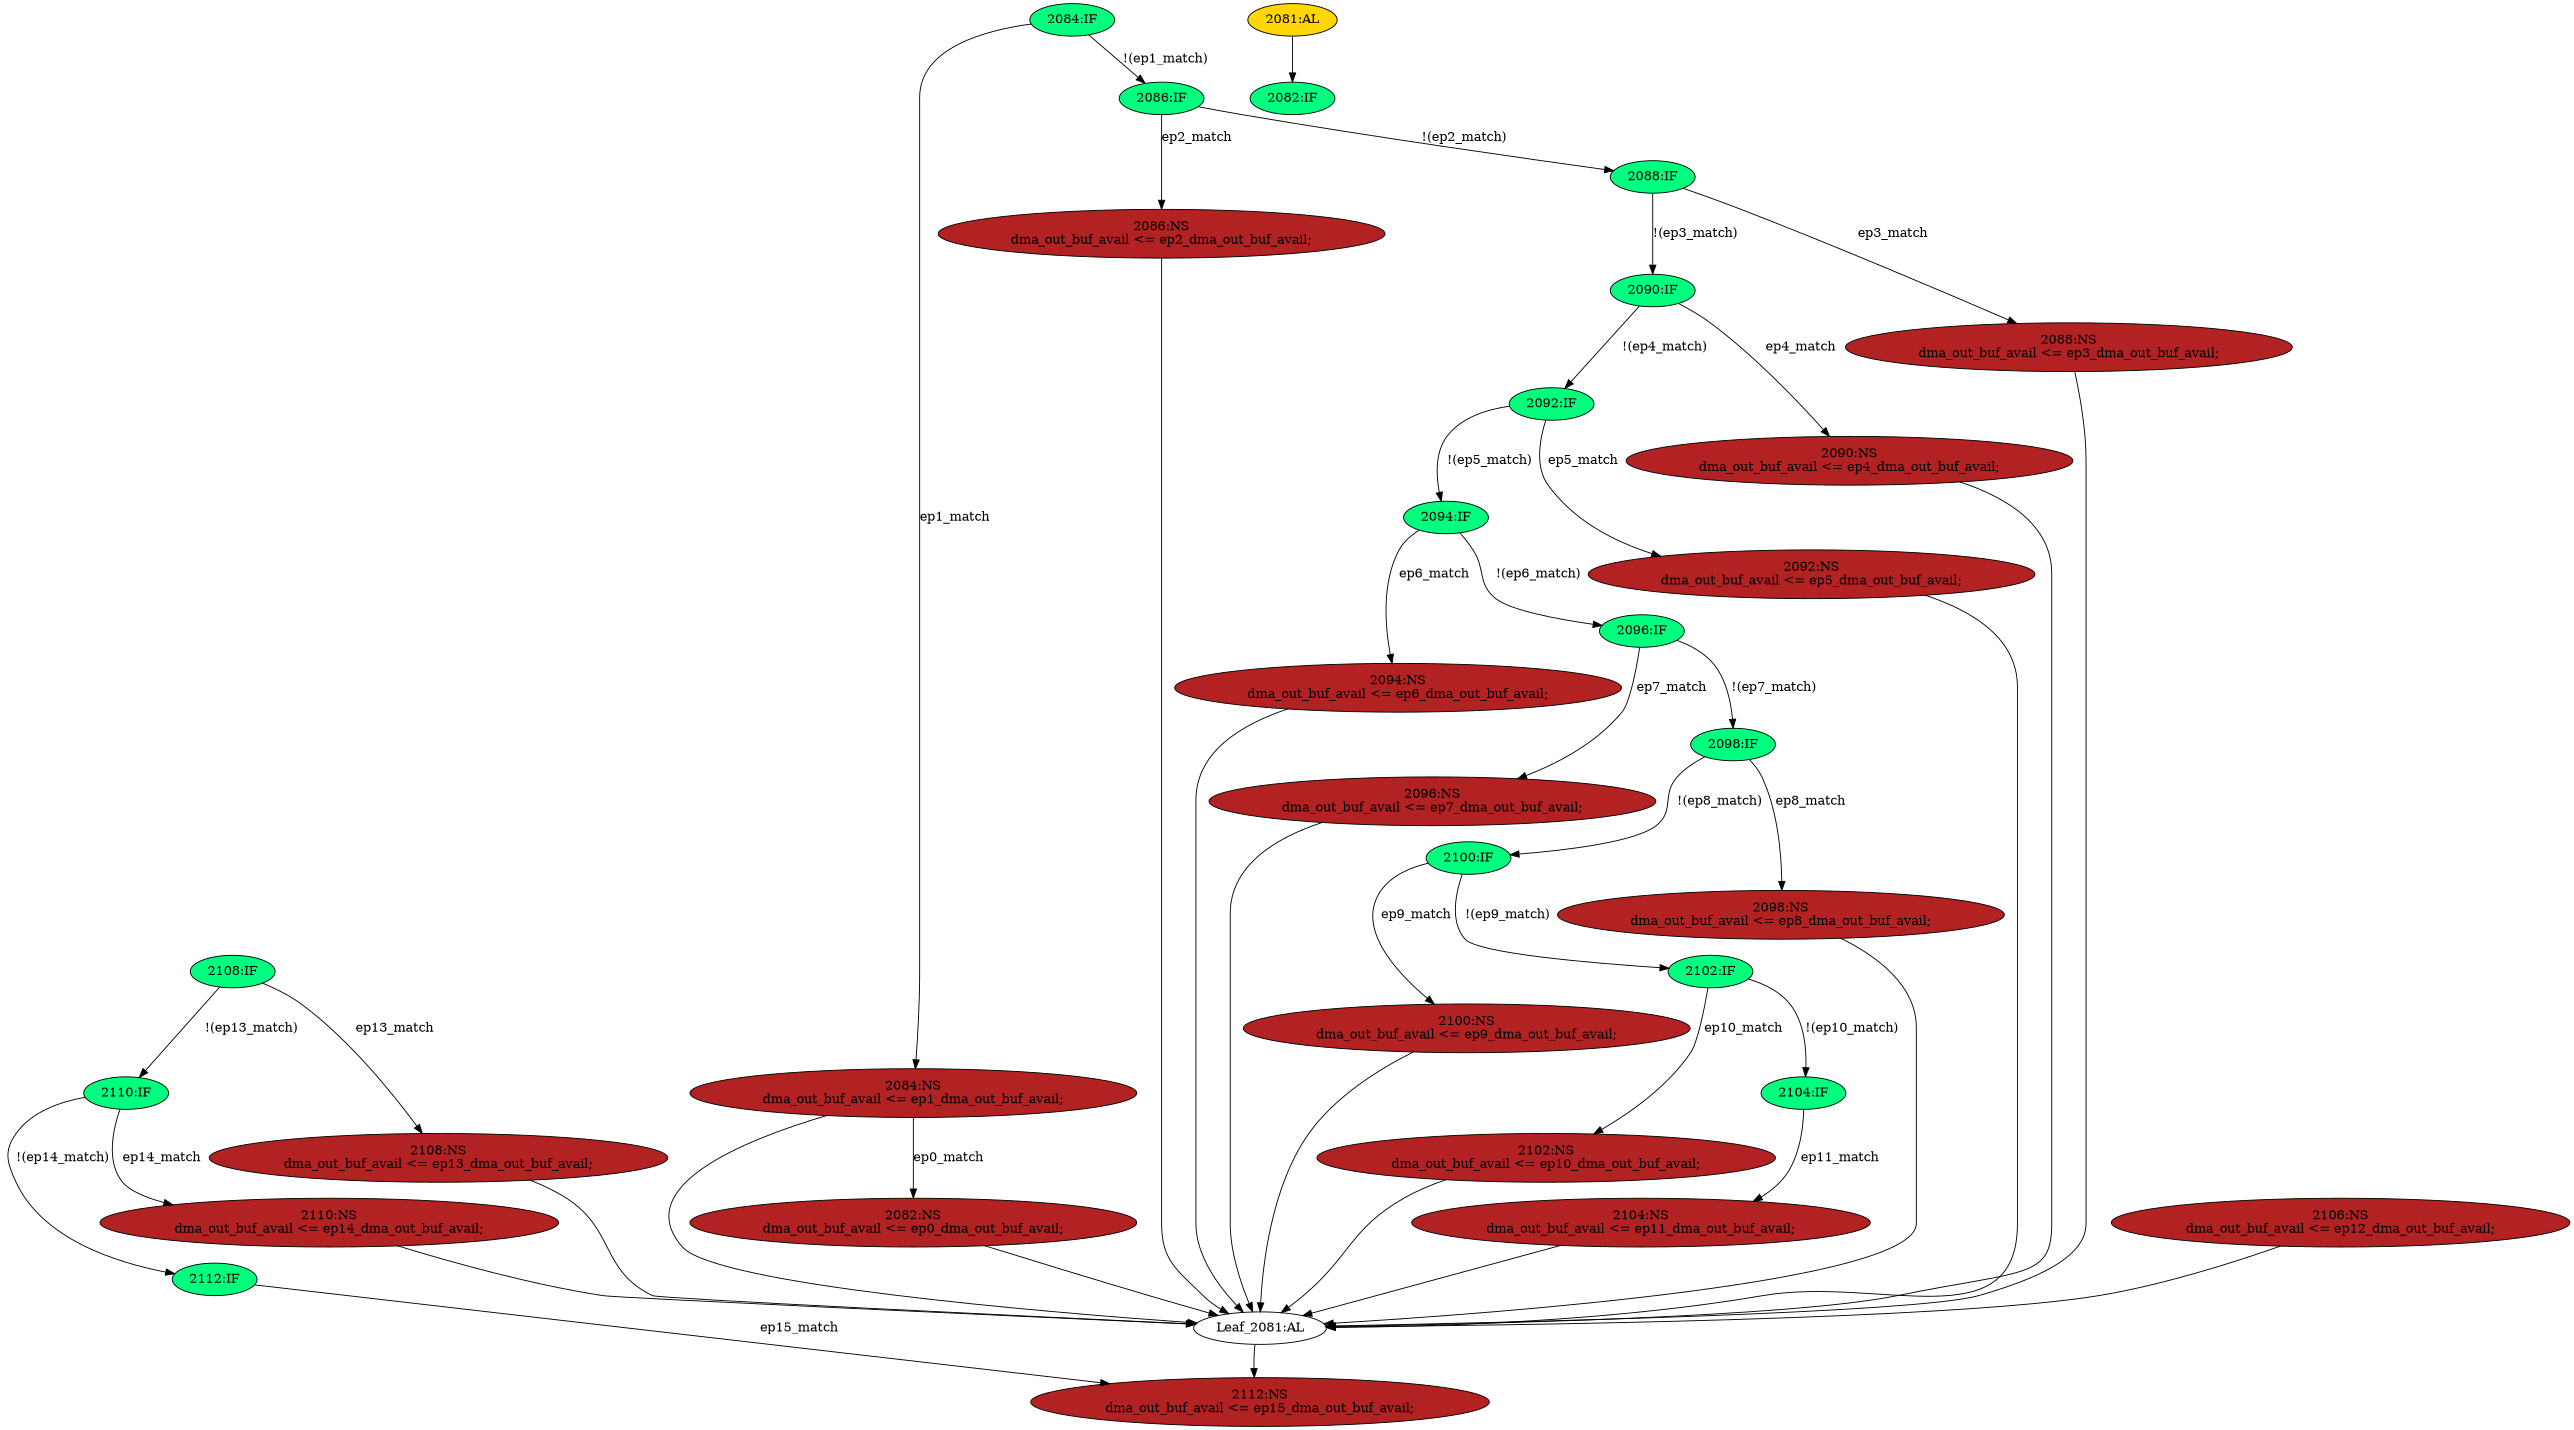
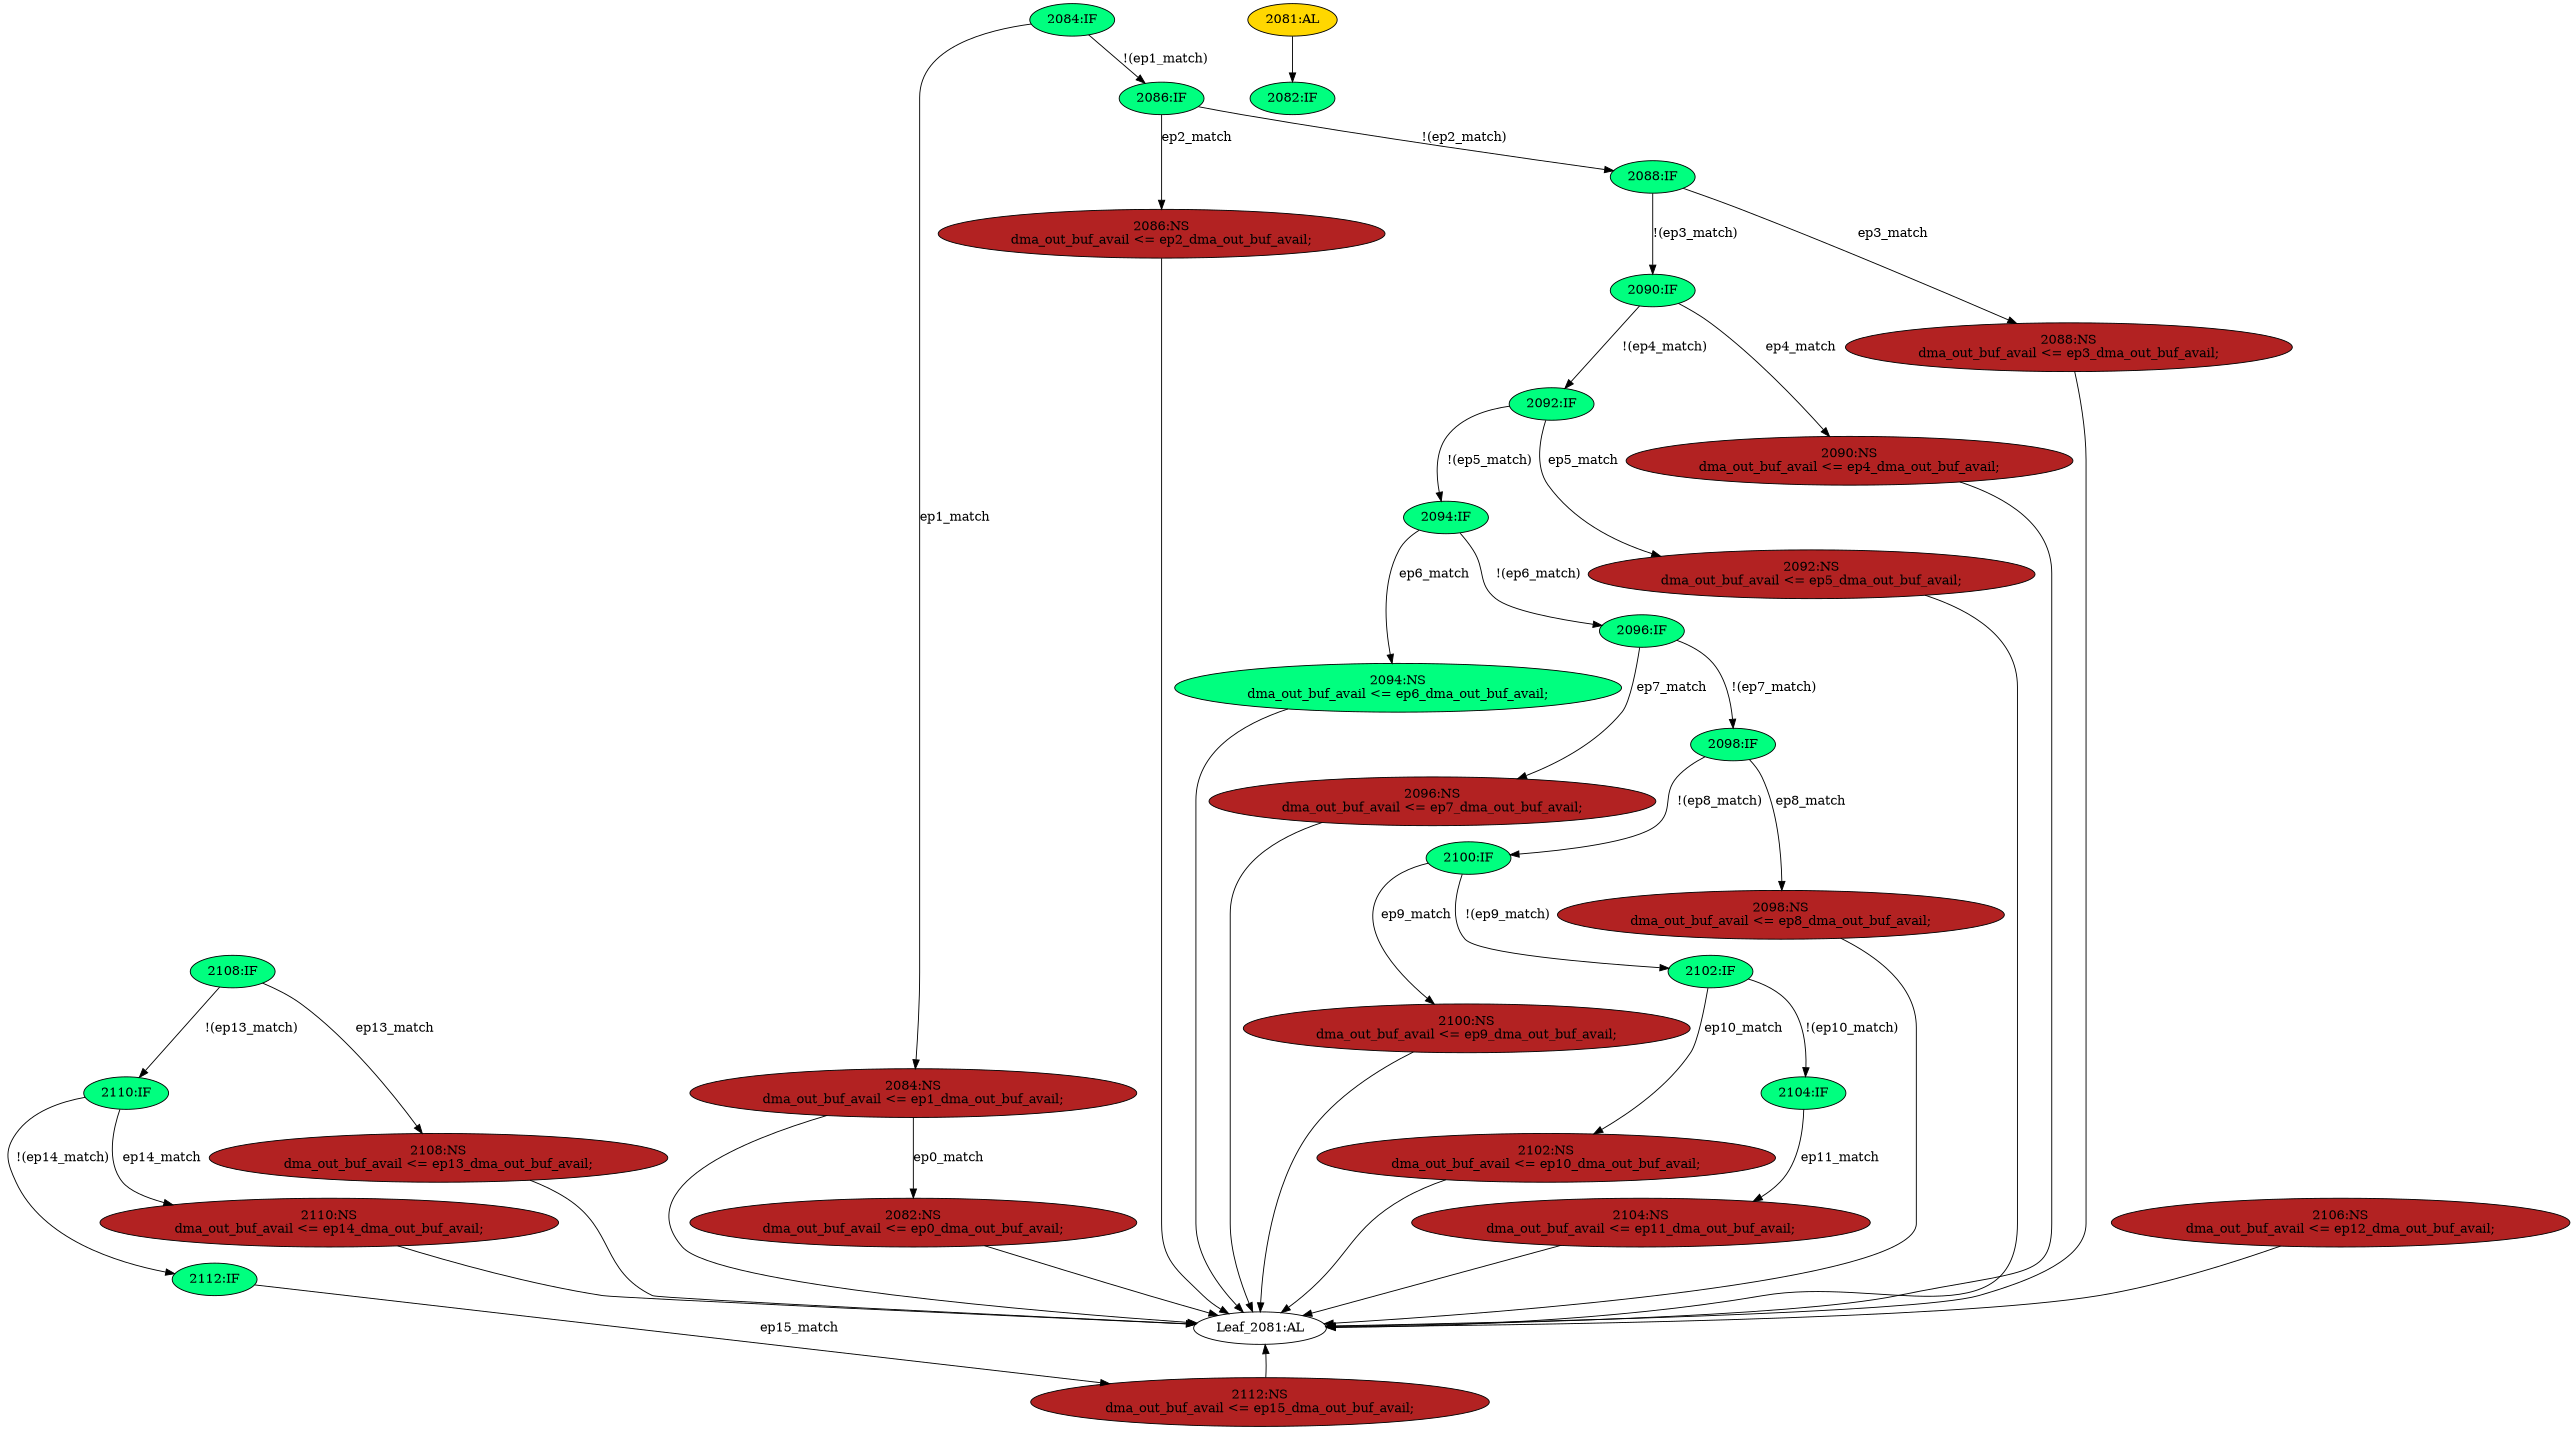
(1398, 688) -> (1398, 688)
(1254, 1357) -> (1266, 1366)
